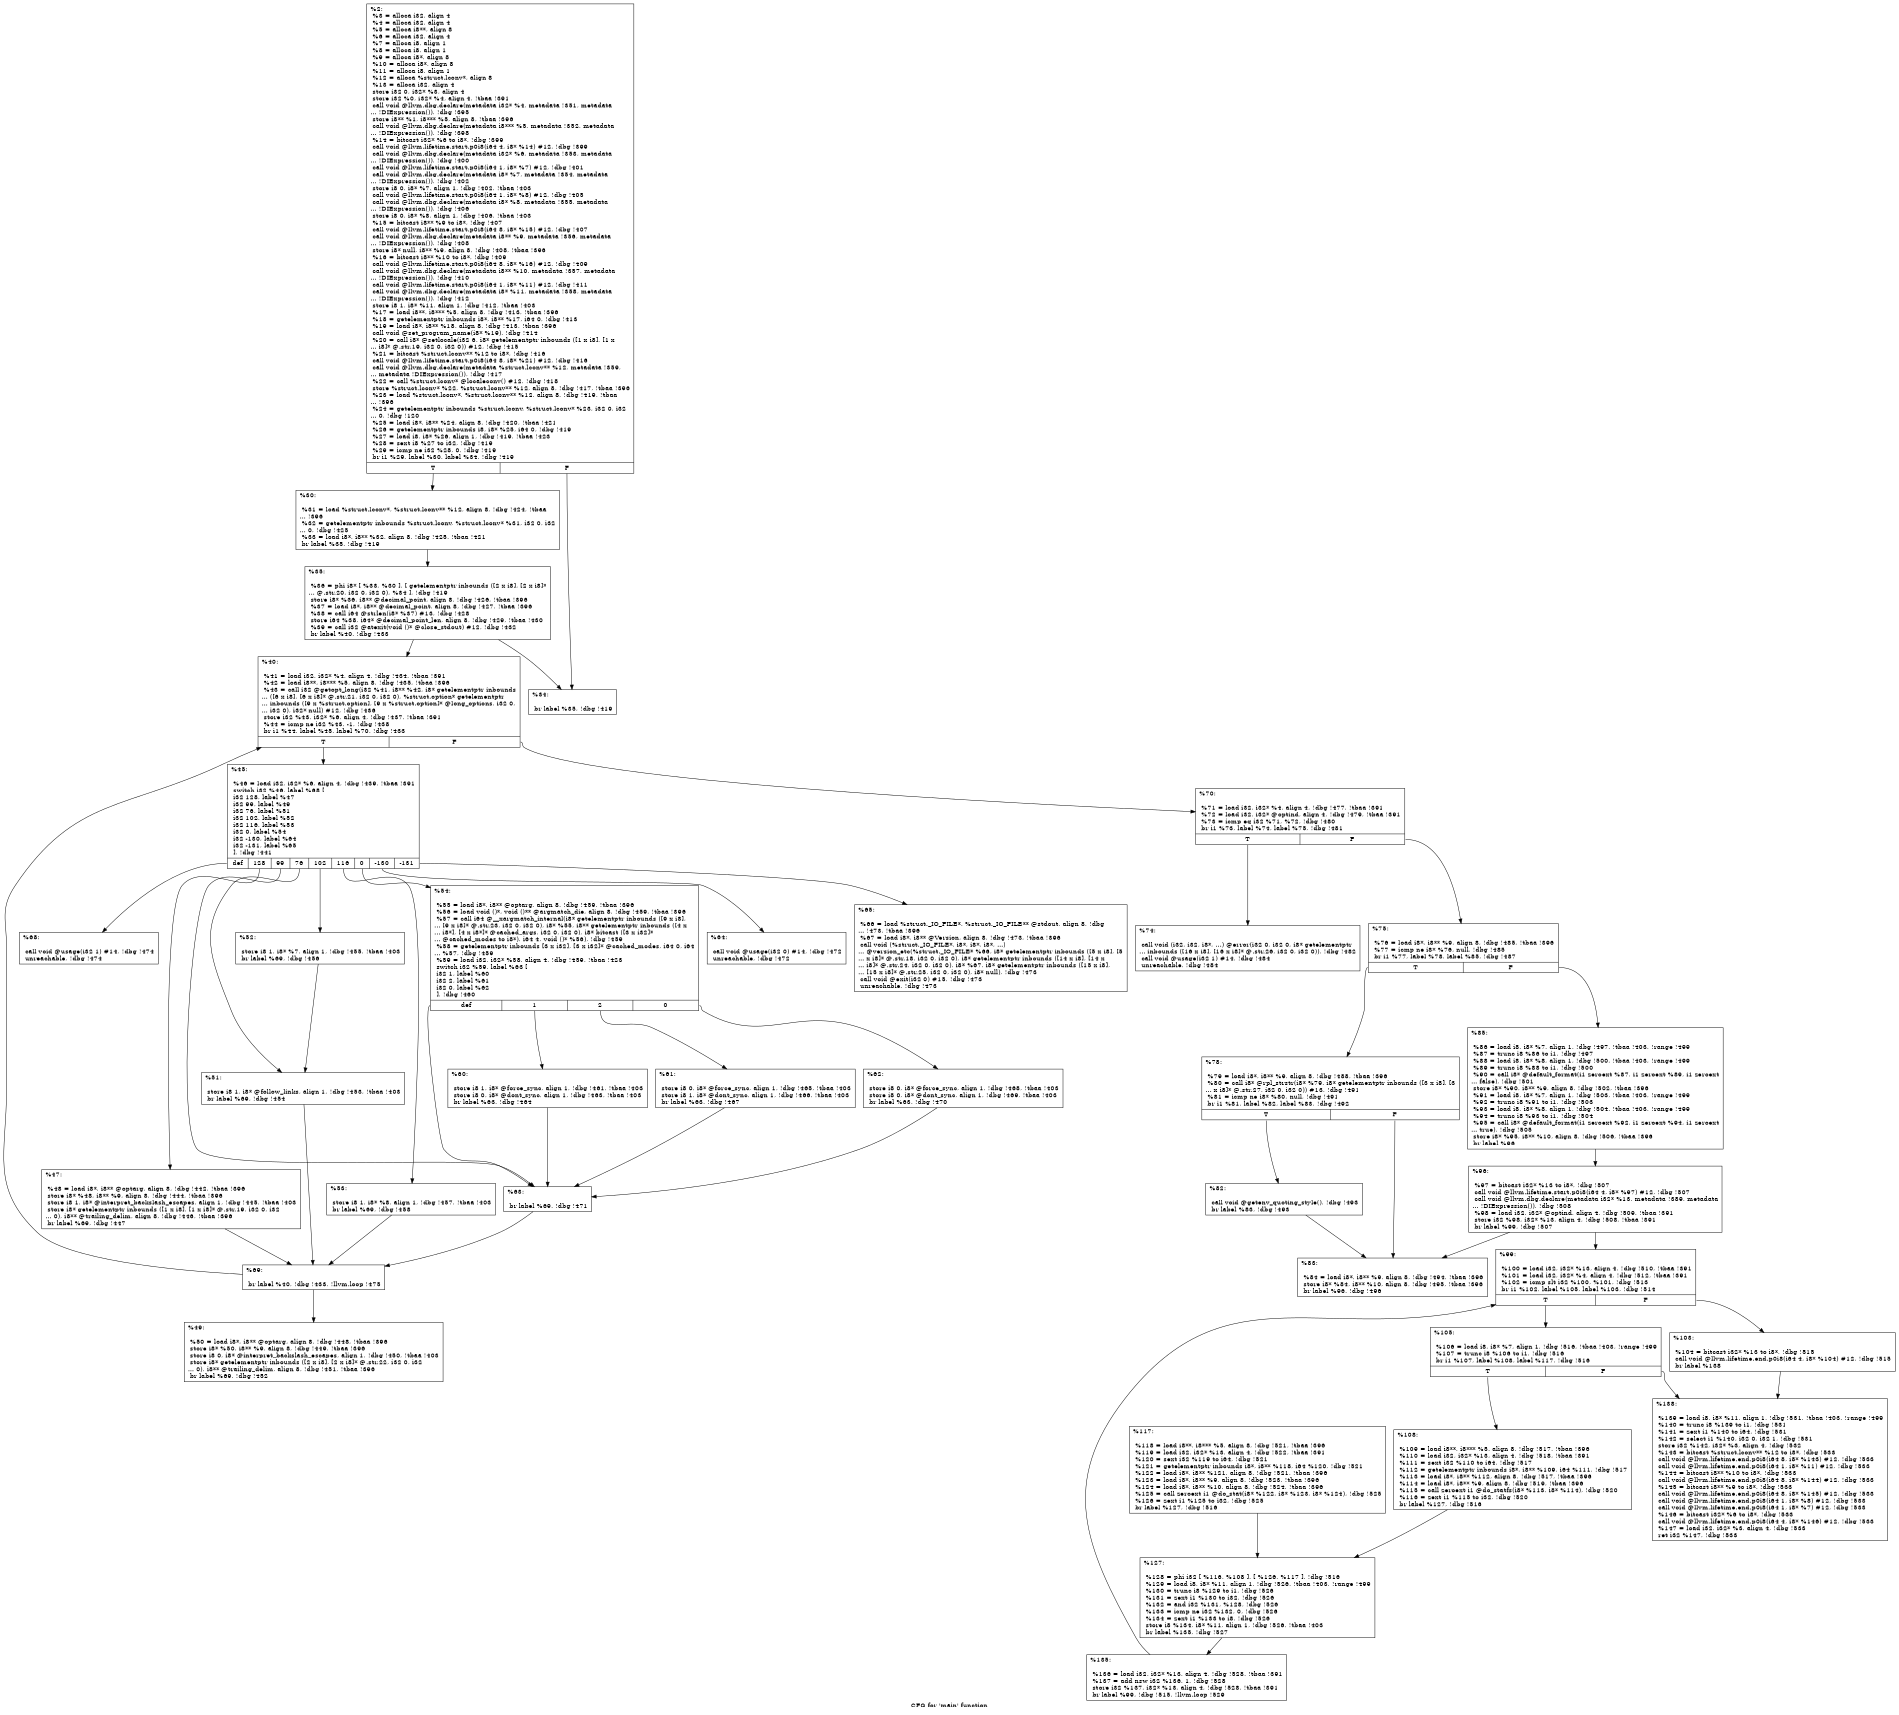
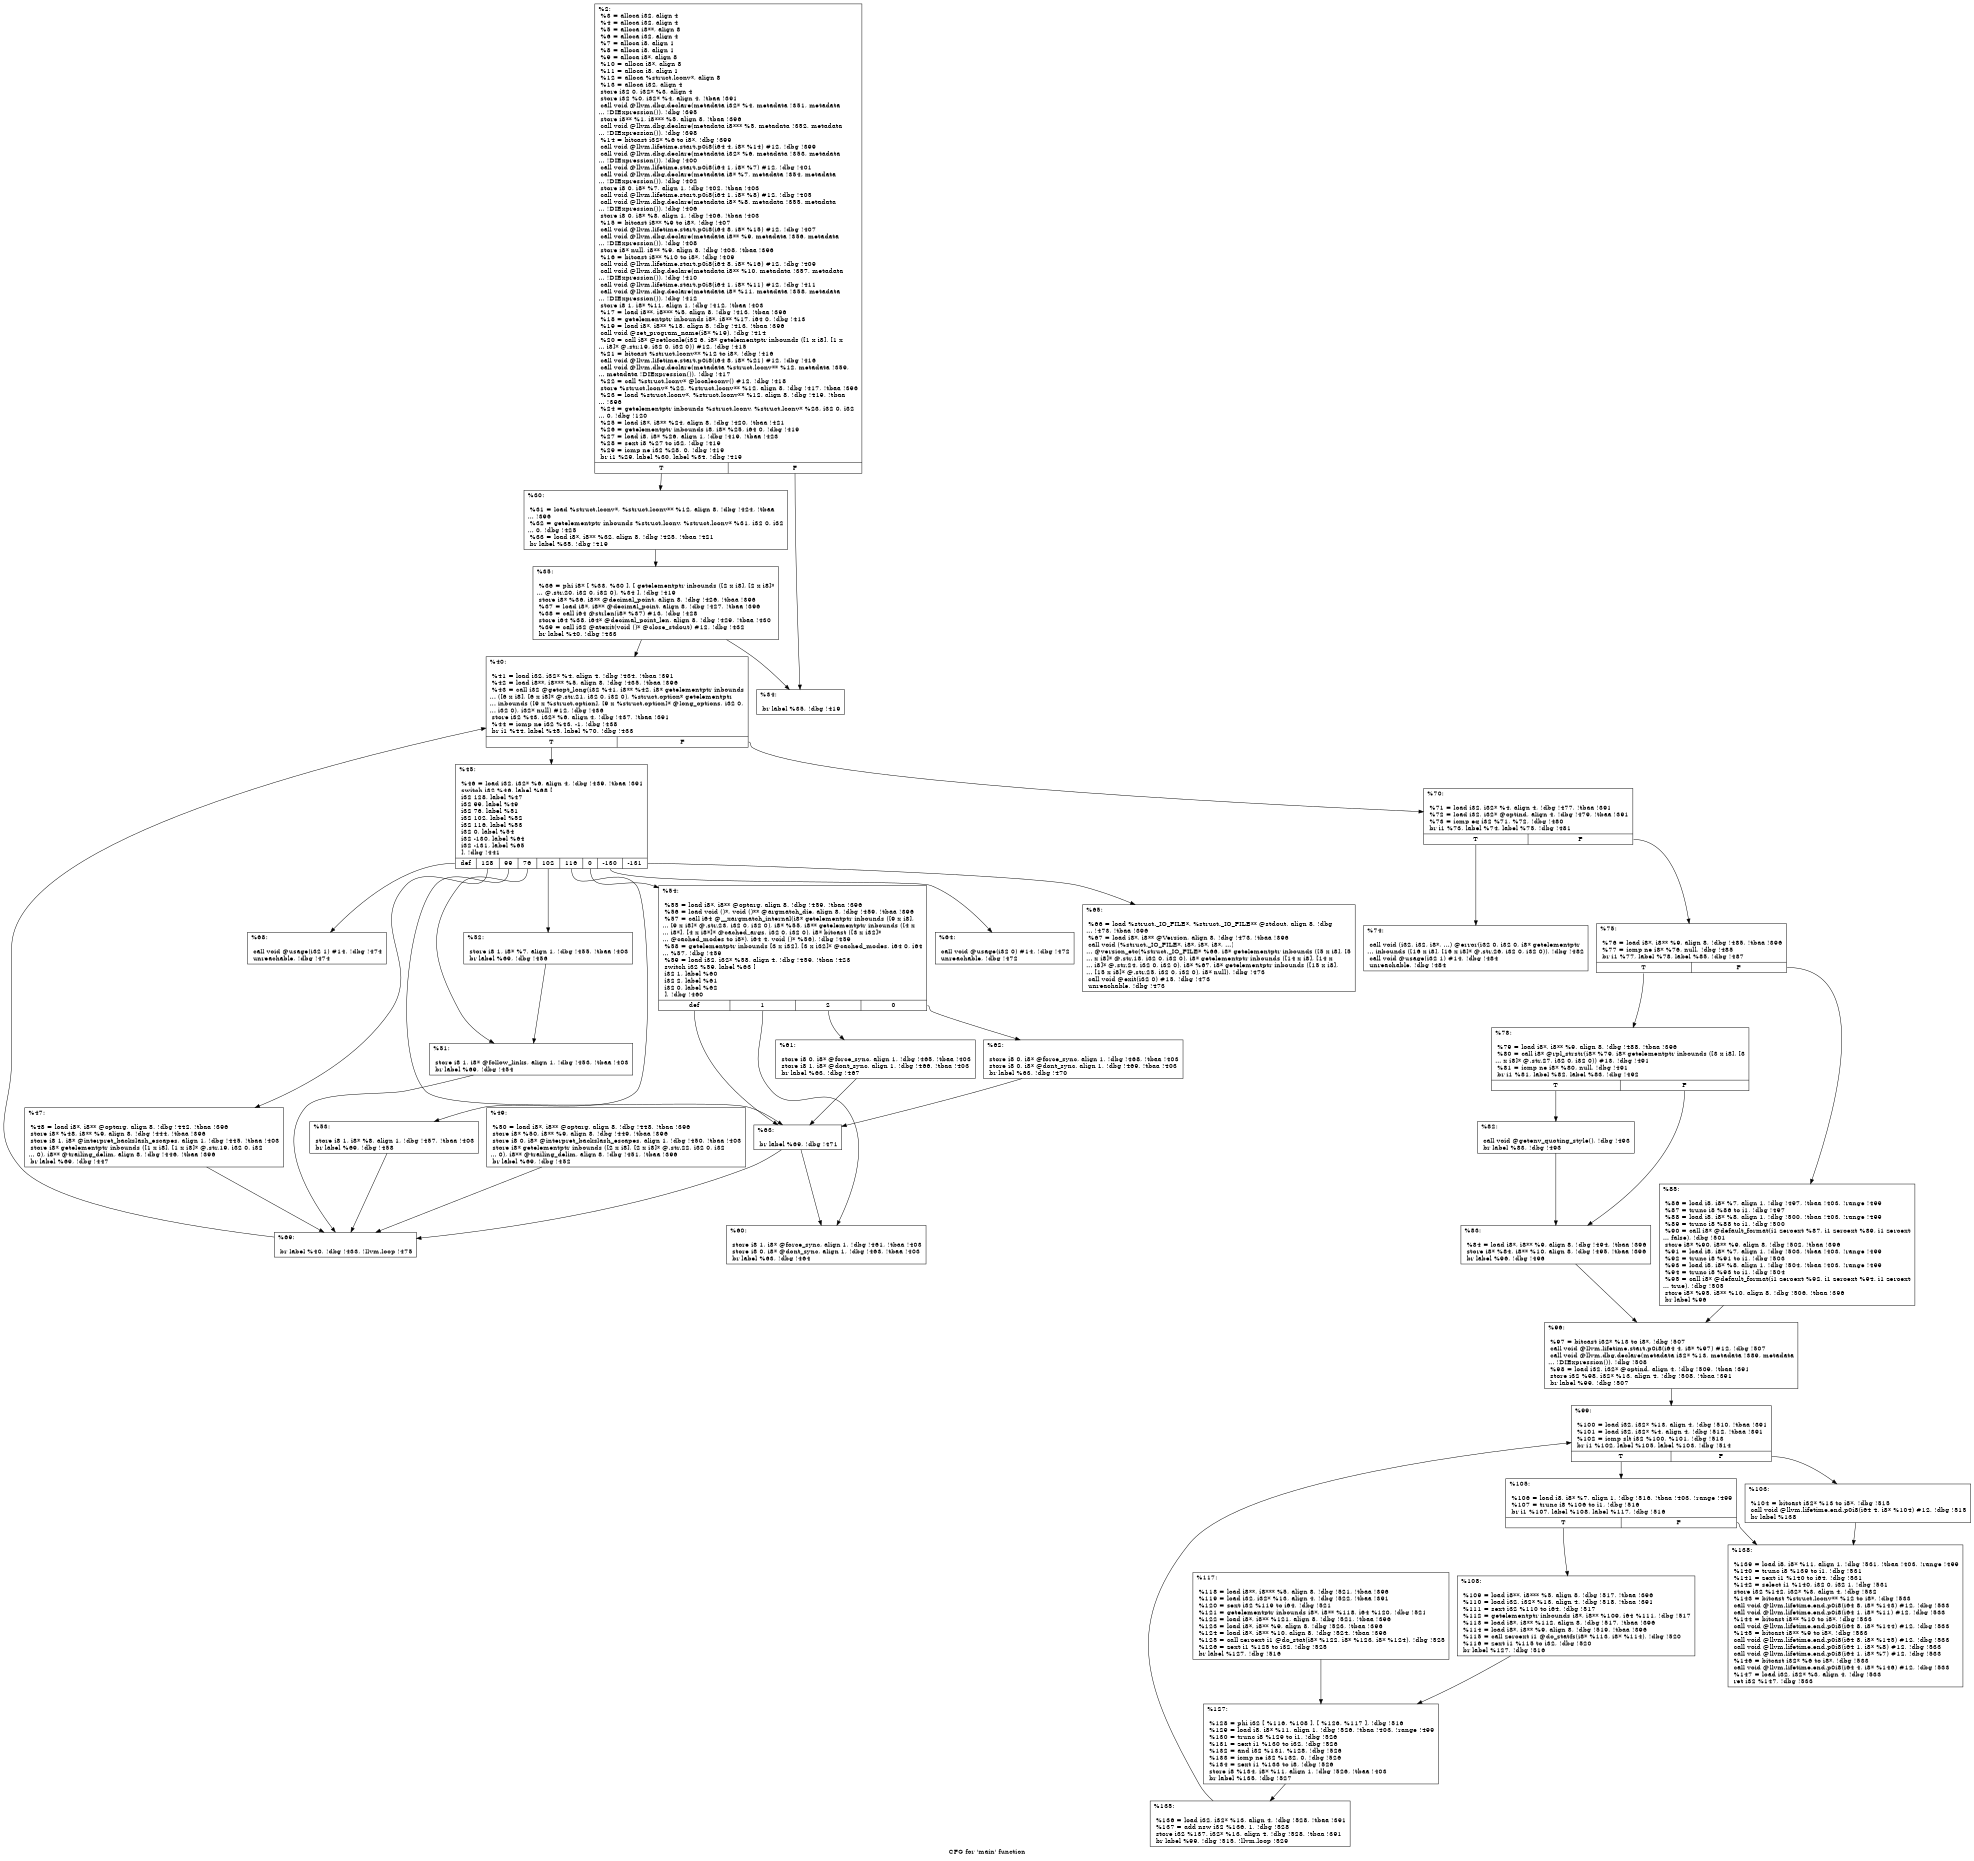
(548, 1145) -> (810, 1185)
(1478, 1244) -> (1605, 1291)
(314, 1304) -> (461, 1199)
